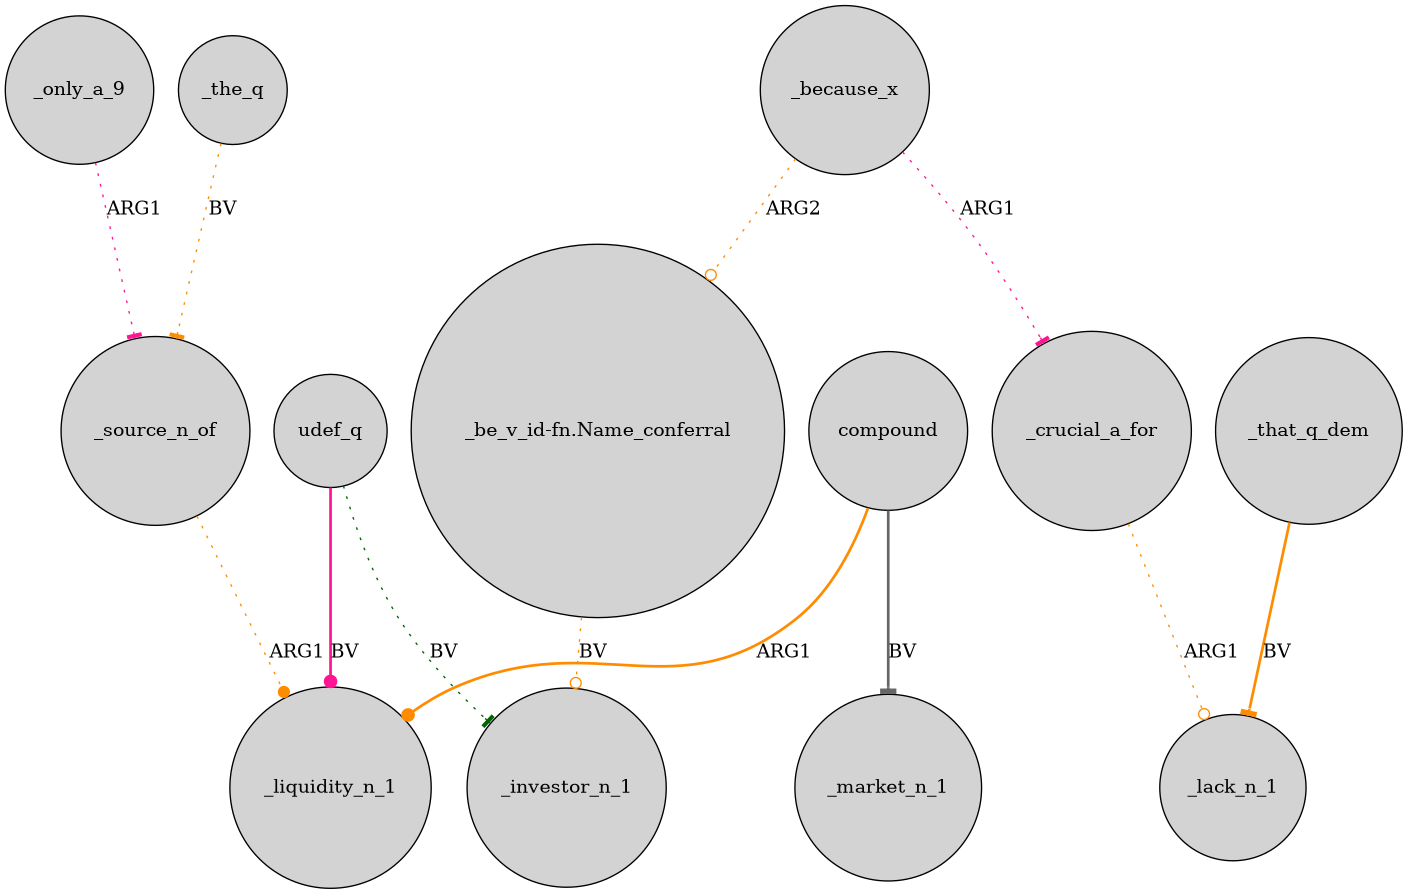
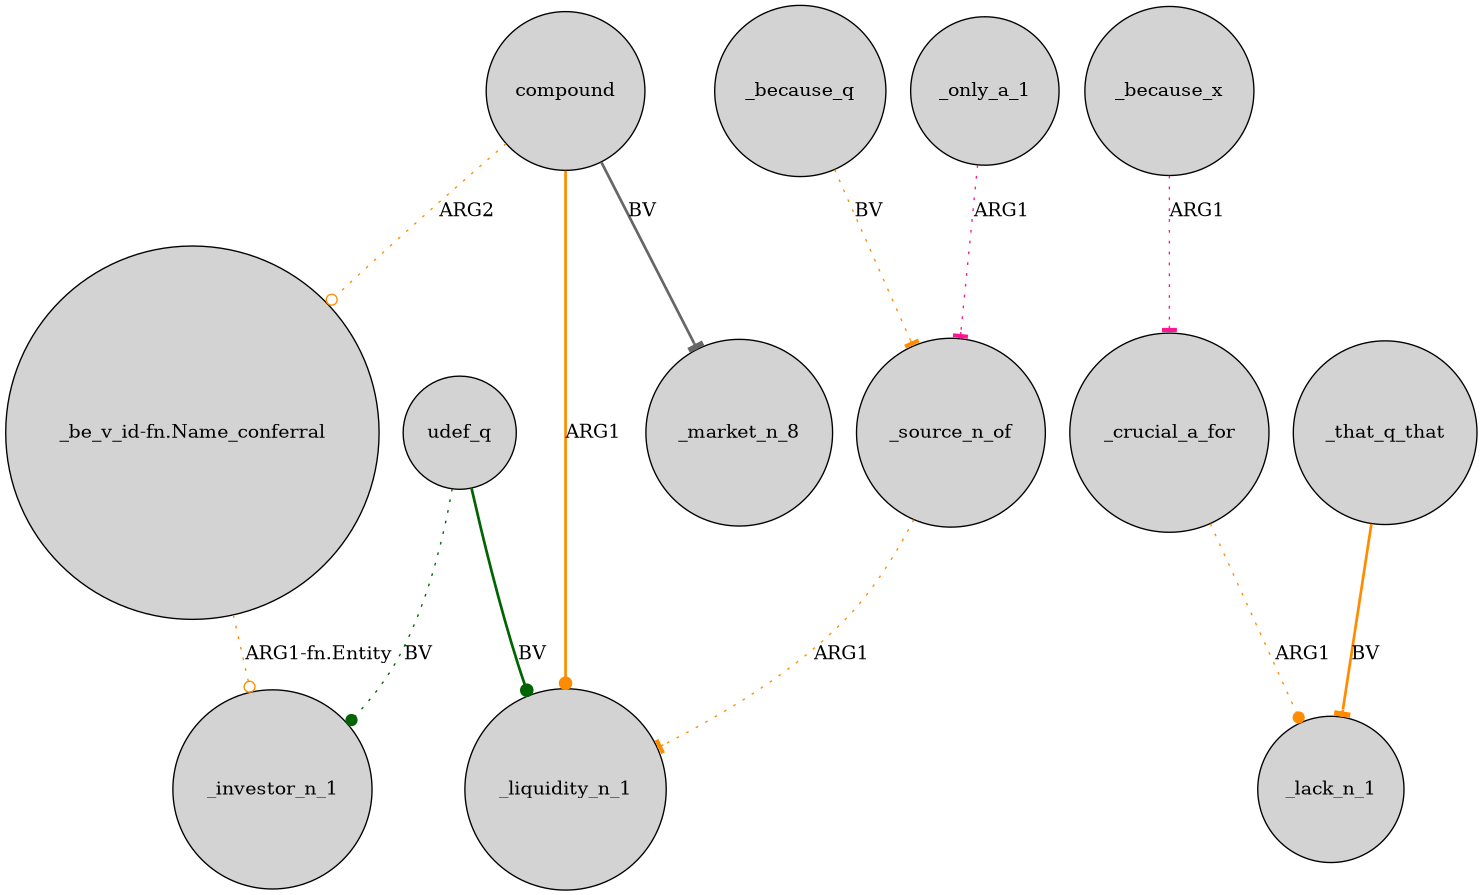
(80, 90) -> (985, 91)
(233, 90) -> (800, 91)
(755, 215) -> (420, 219)
(1309, 431) -> (1385, 433)
(331, 582) -> (496, 587)
(239, 602) -> (808, 653)
(396, 613) -> (420, 610)
(1165, 616) -> (1253, 618)
(593, 653) -> (319, 654)
(888, 788) -> (739, 433)
